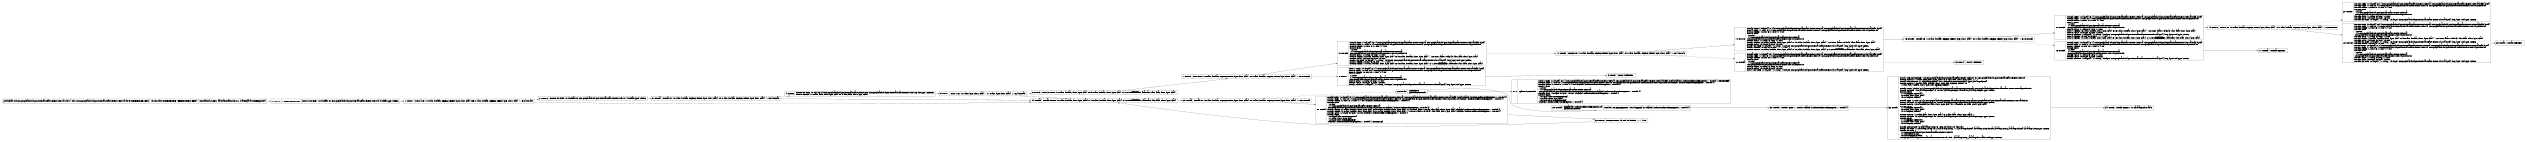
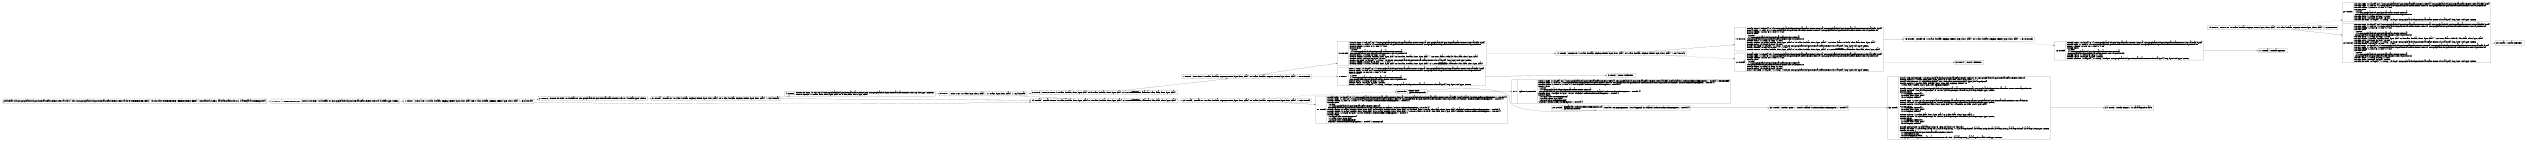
(2129, 28) -> none
(1414, 91) -> (1414, 91)
(1621, 121) -> none
